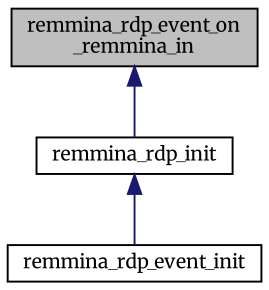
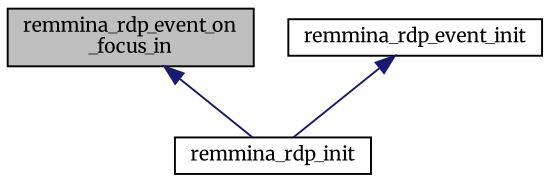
(135, 37) -> (131, 37)
(135, 220) -> (336, 103)
